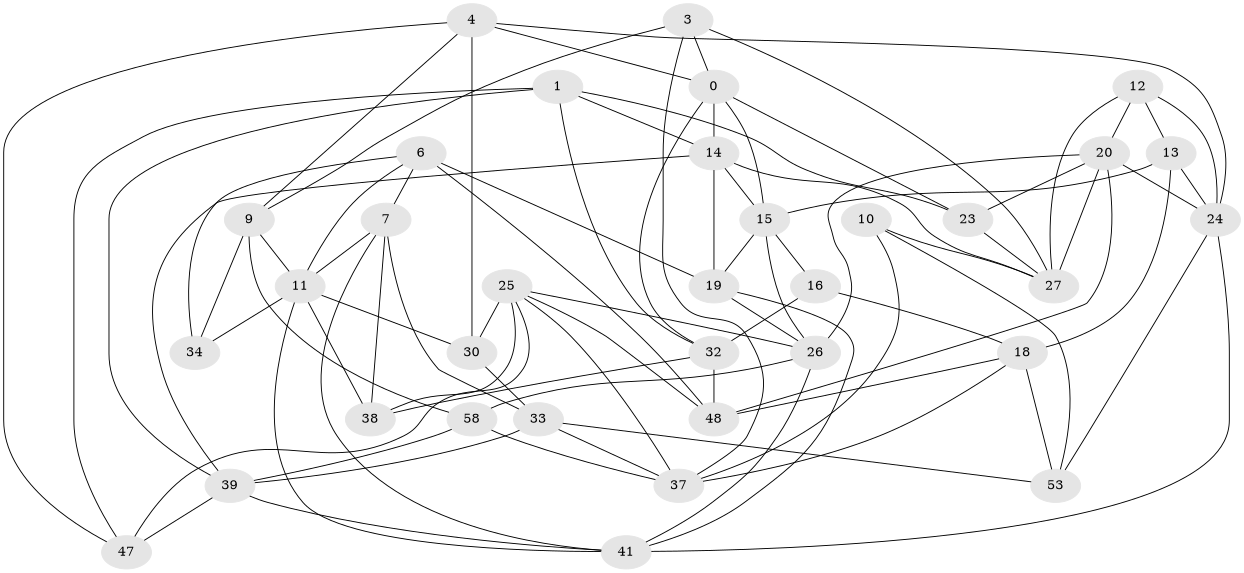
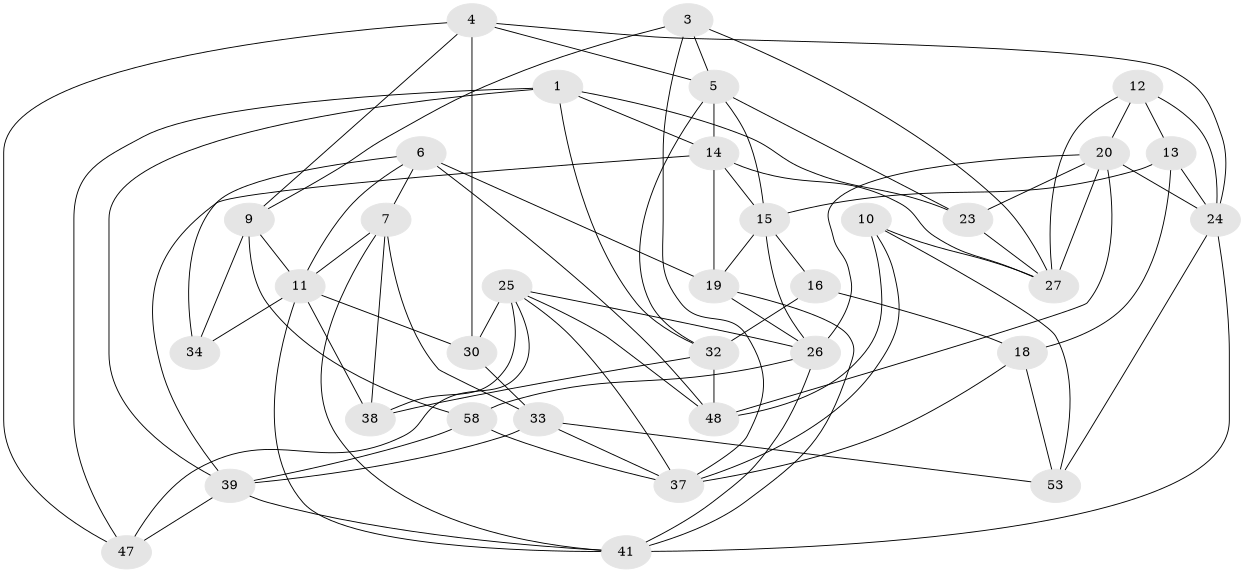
(714, 87) -> (714, 87)
(868, 386) -> (861, 356)
